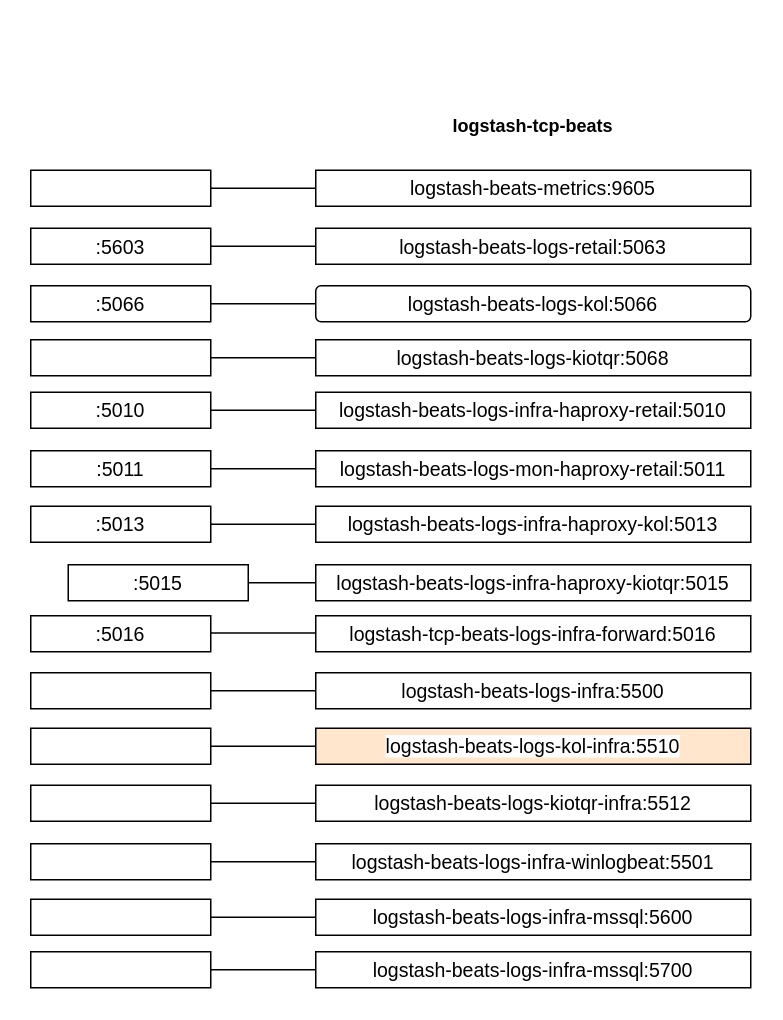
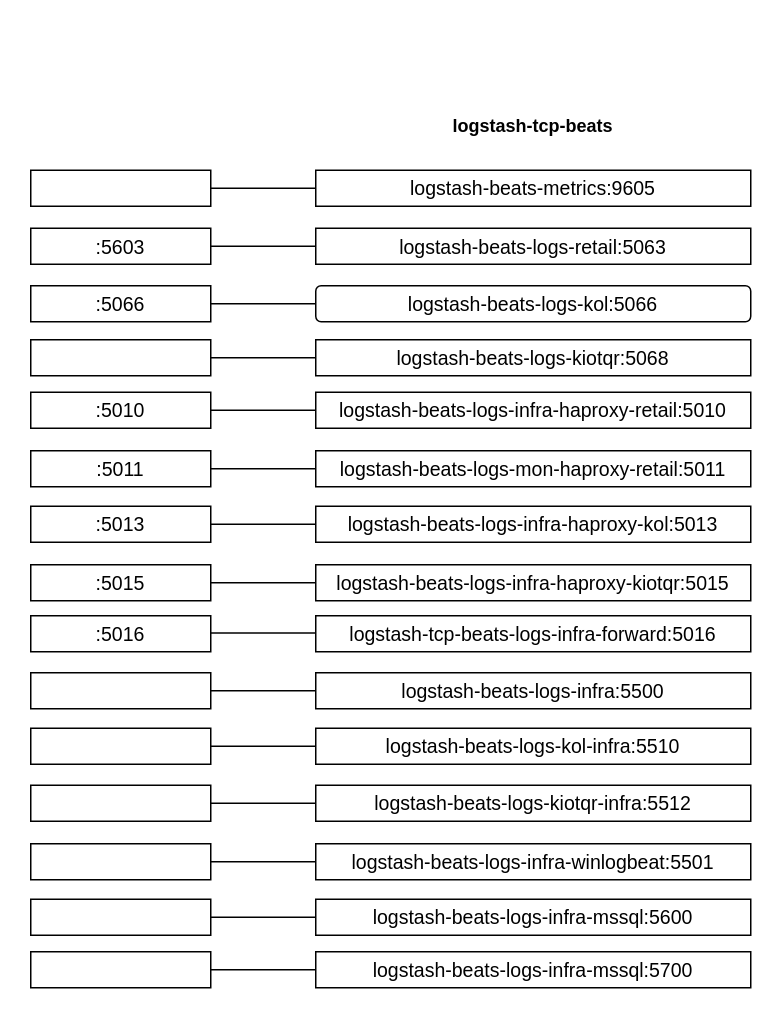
(158, 583) -> (121, 583)
(533, 746) -> (533, 746)
